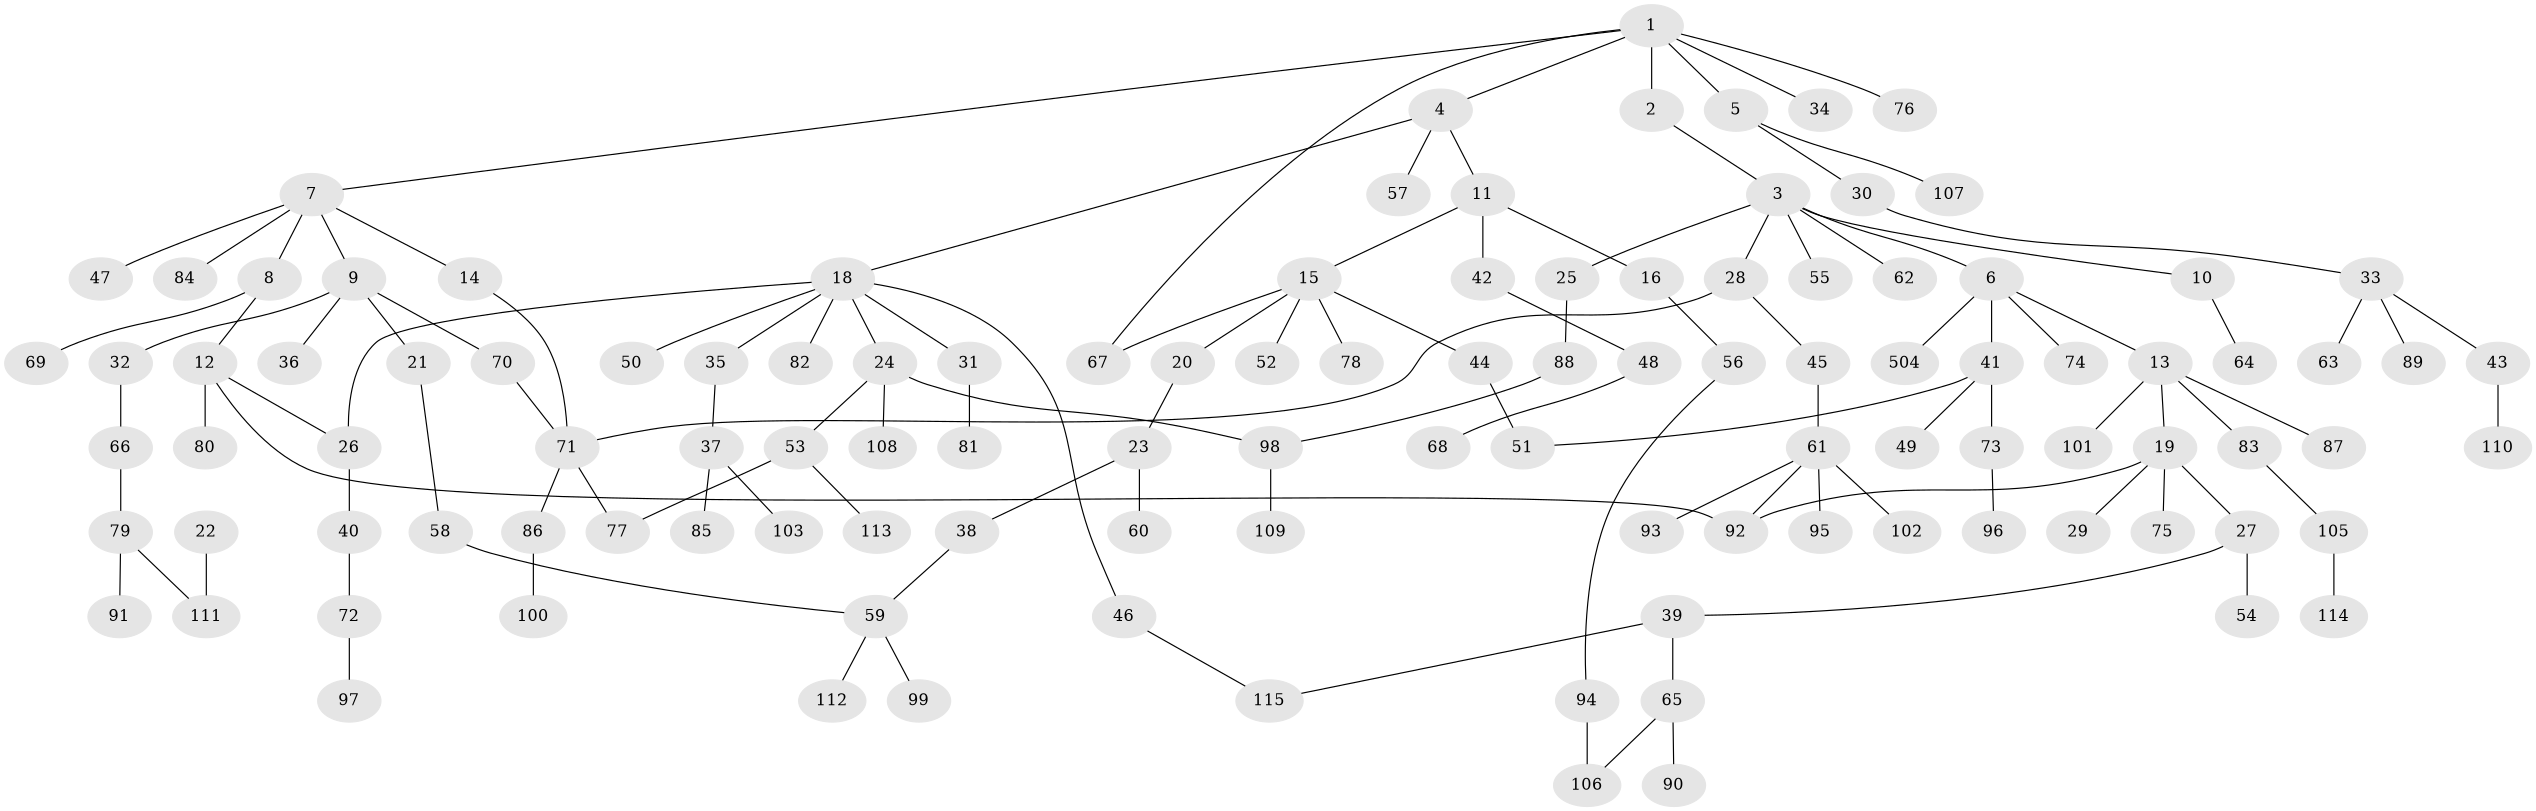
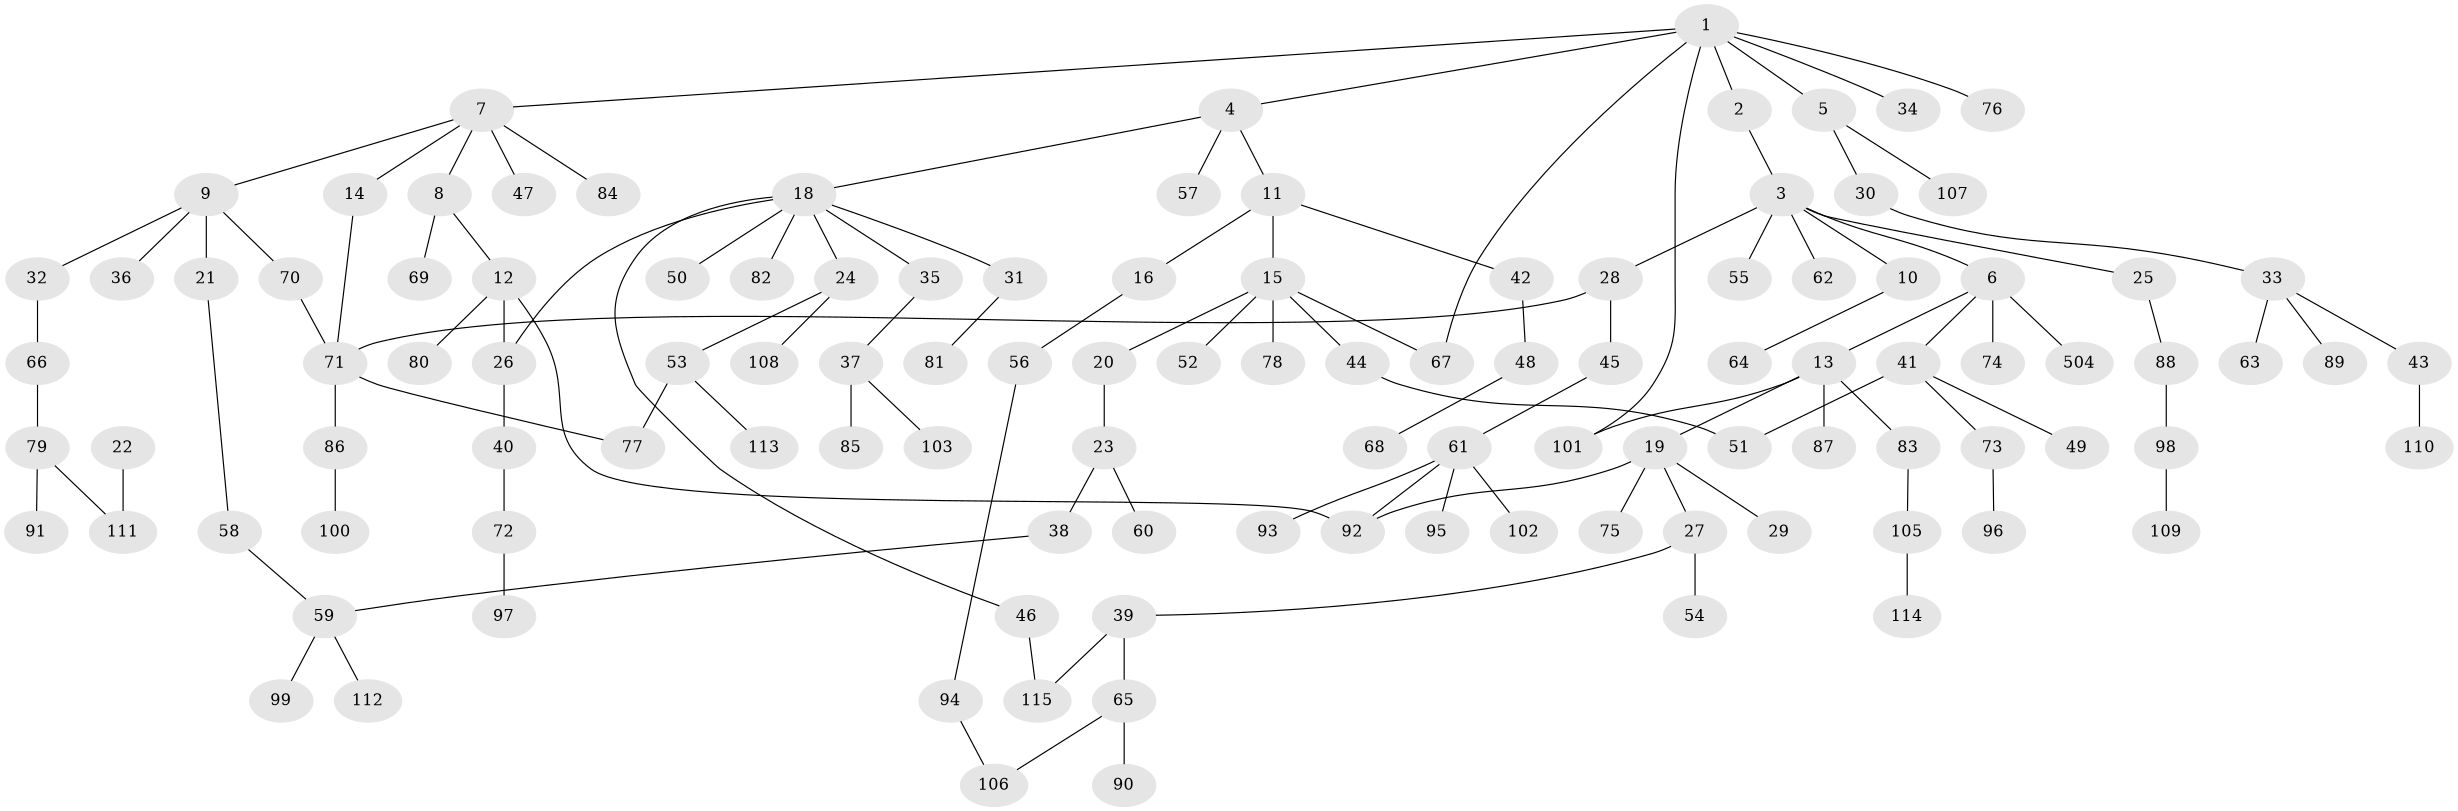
none -> (1675, 255)
(1074, 412) -> none
